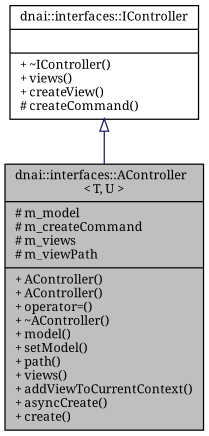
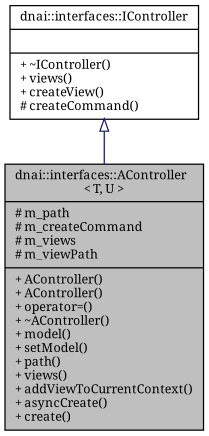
(47, 214) -> (42, 214)
